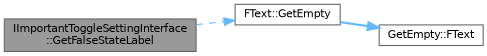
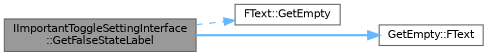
(354, 24) -> (282, 35)
